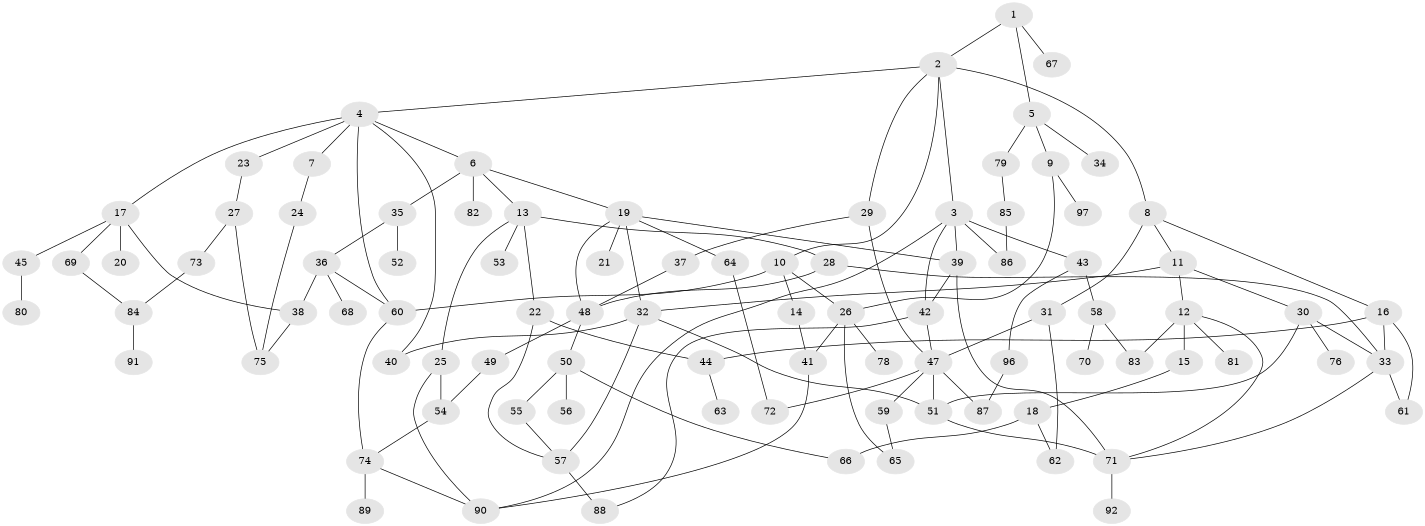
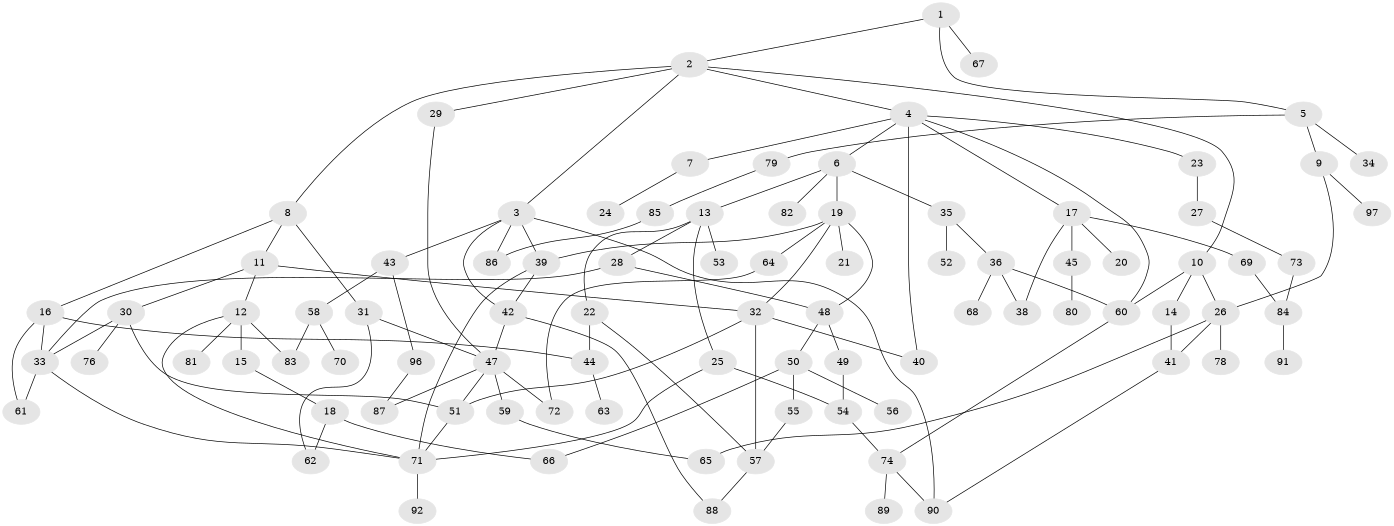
(681, 263) -> none
(260, 362) -> none
(424, 442) -> (594, 436)
